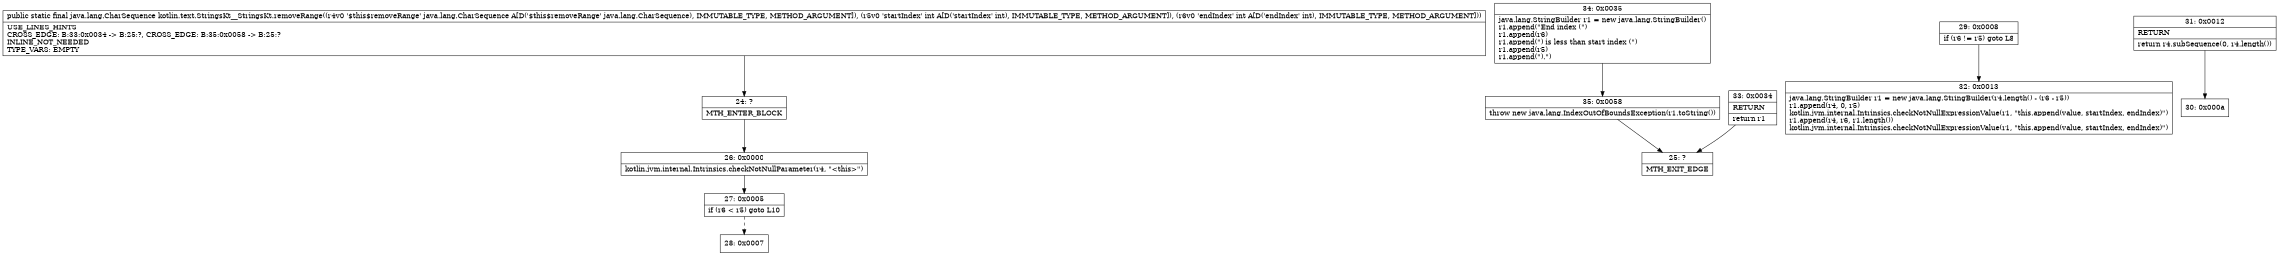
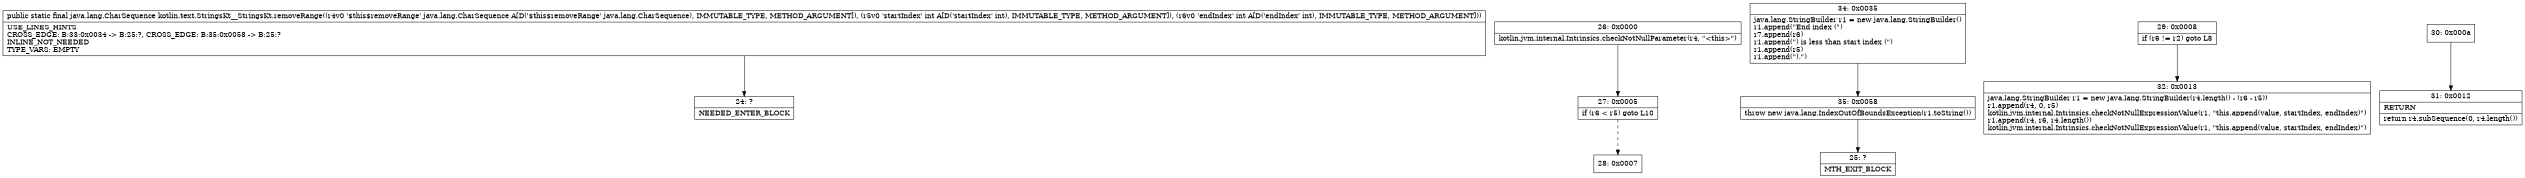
(1523, 35) -> (1779, 35)
(1979, 39) -> (2177, 39)
(2205, 72) -> (2451, 64)
(1753, 108) -> none
(744, 113) -> (744, 113)
(1842, 121) -> (2040, 121)
(744, 133) -> none
(1677, 169) -> (1858, 169)
